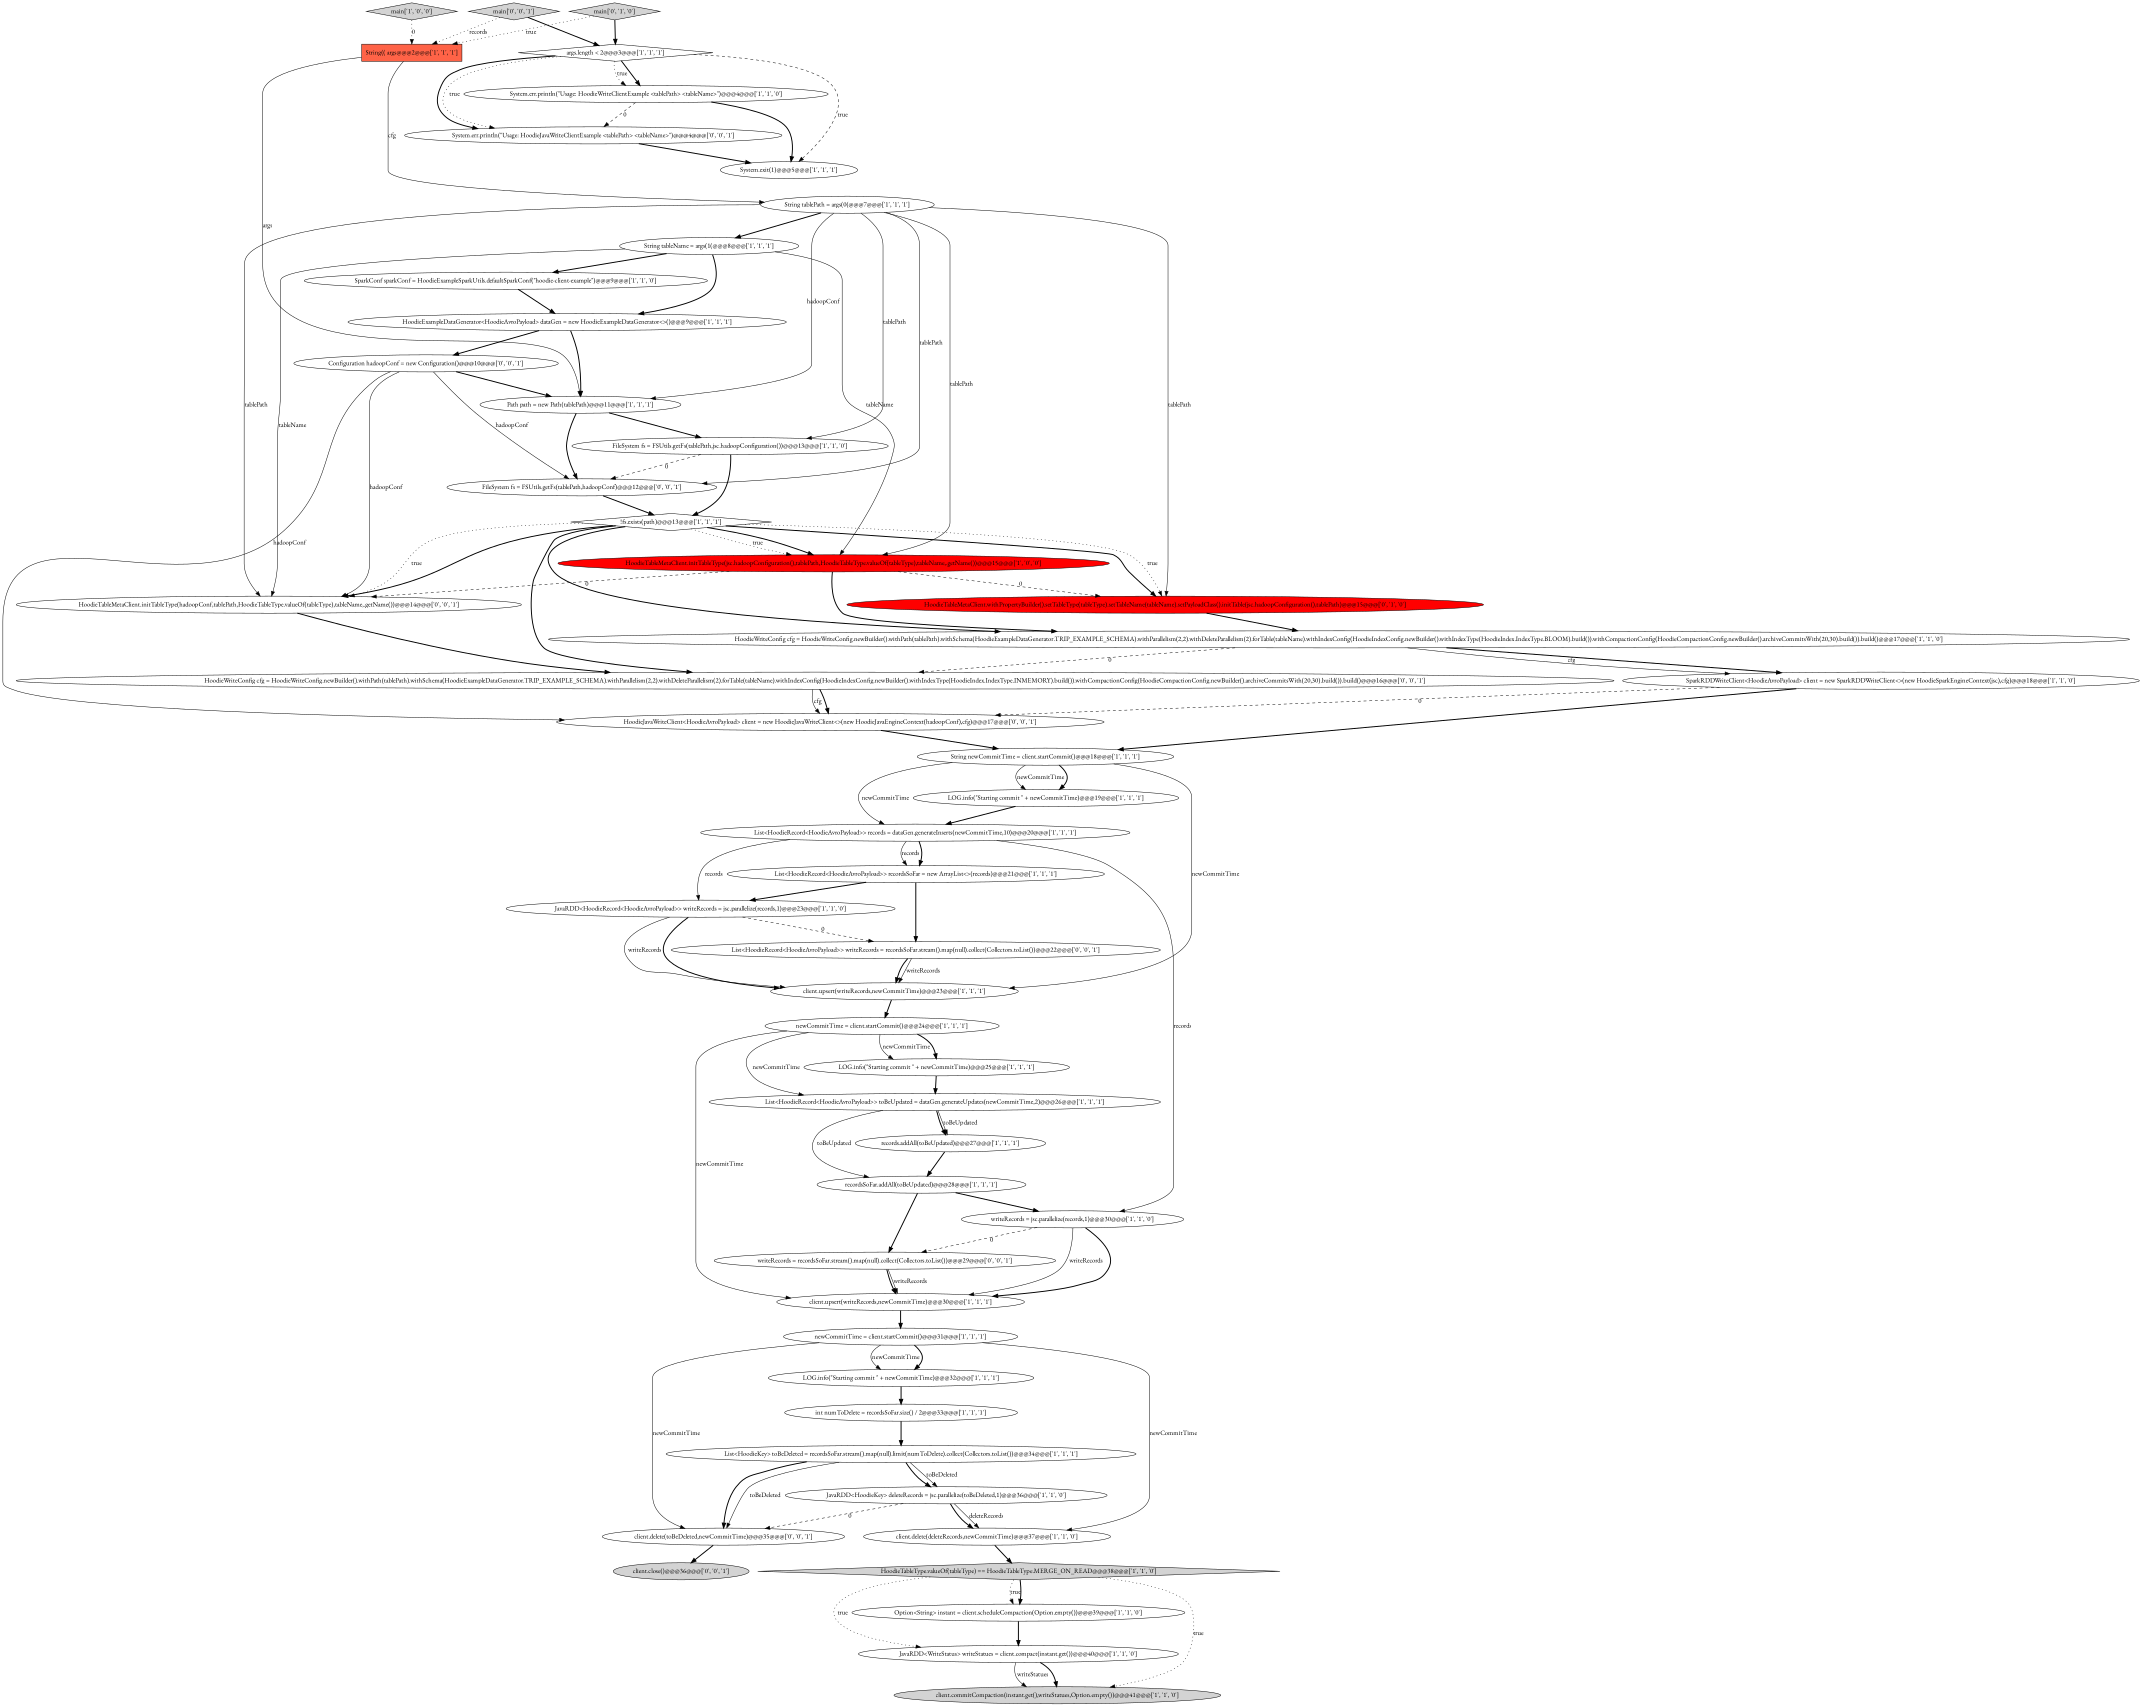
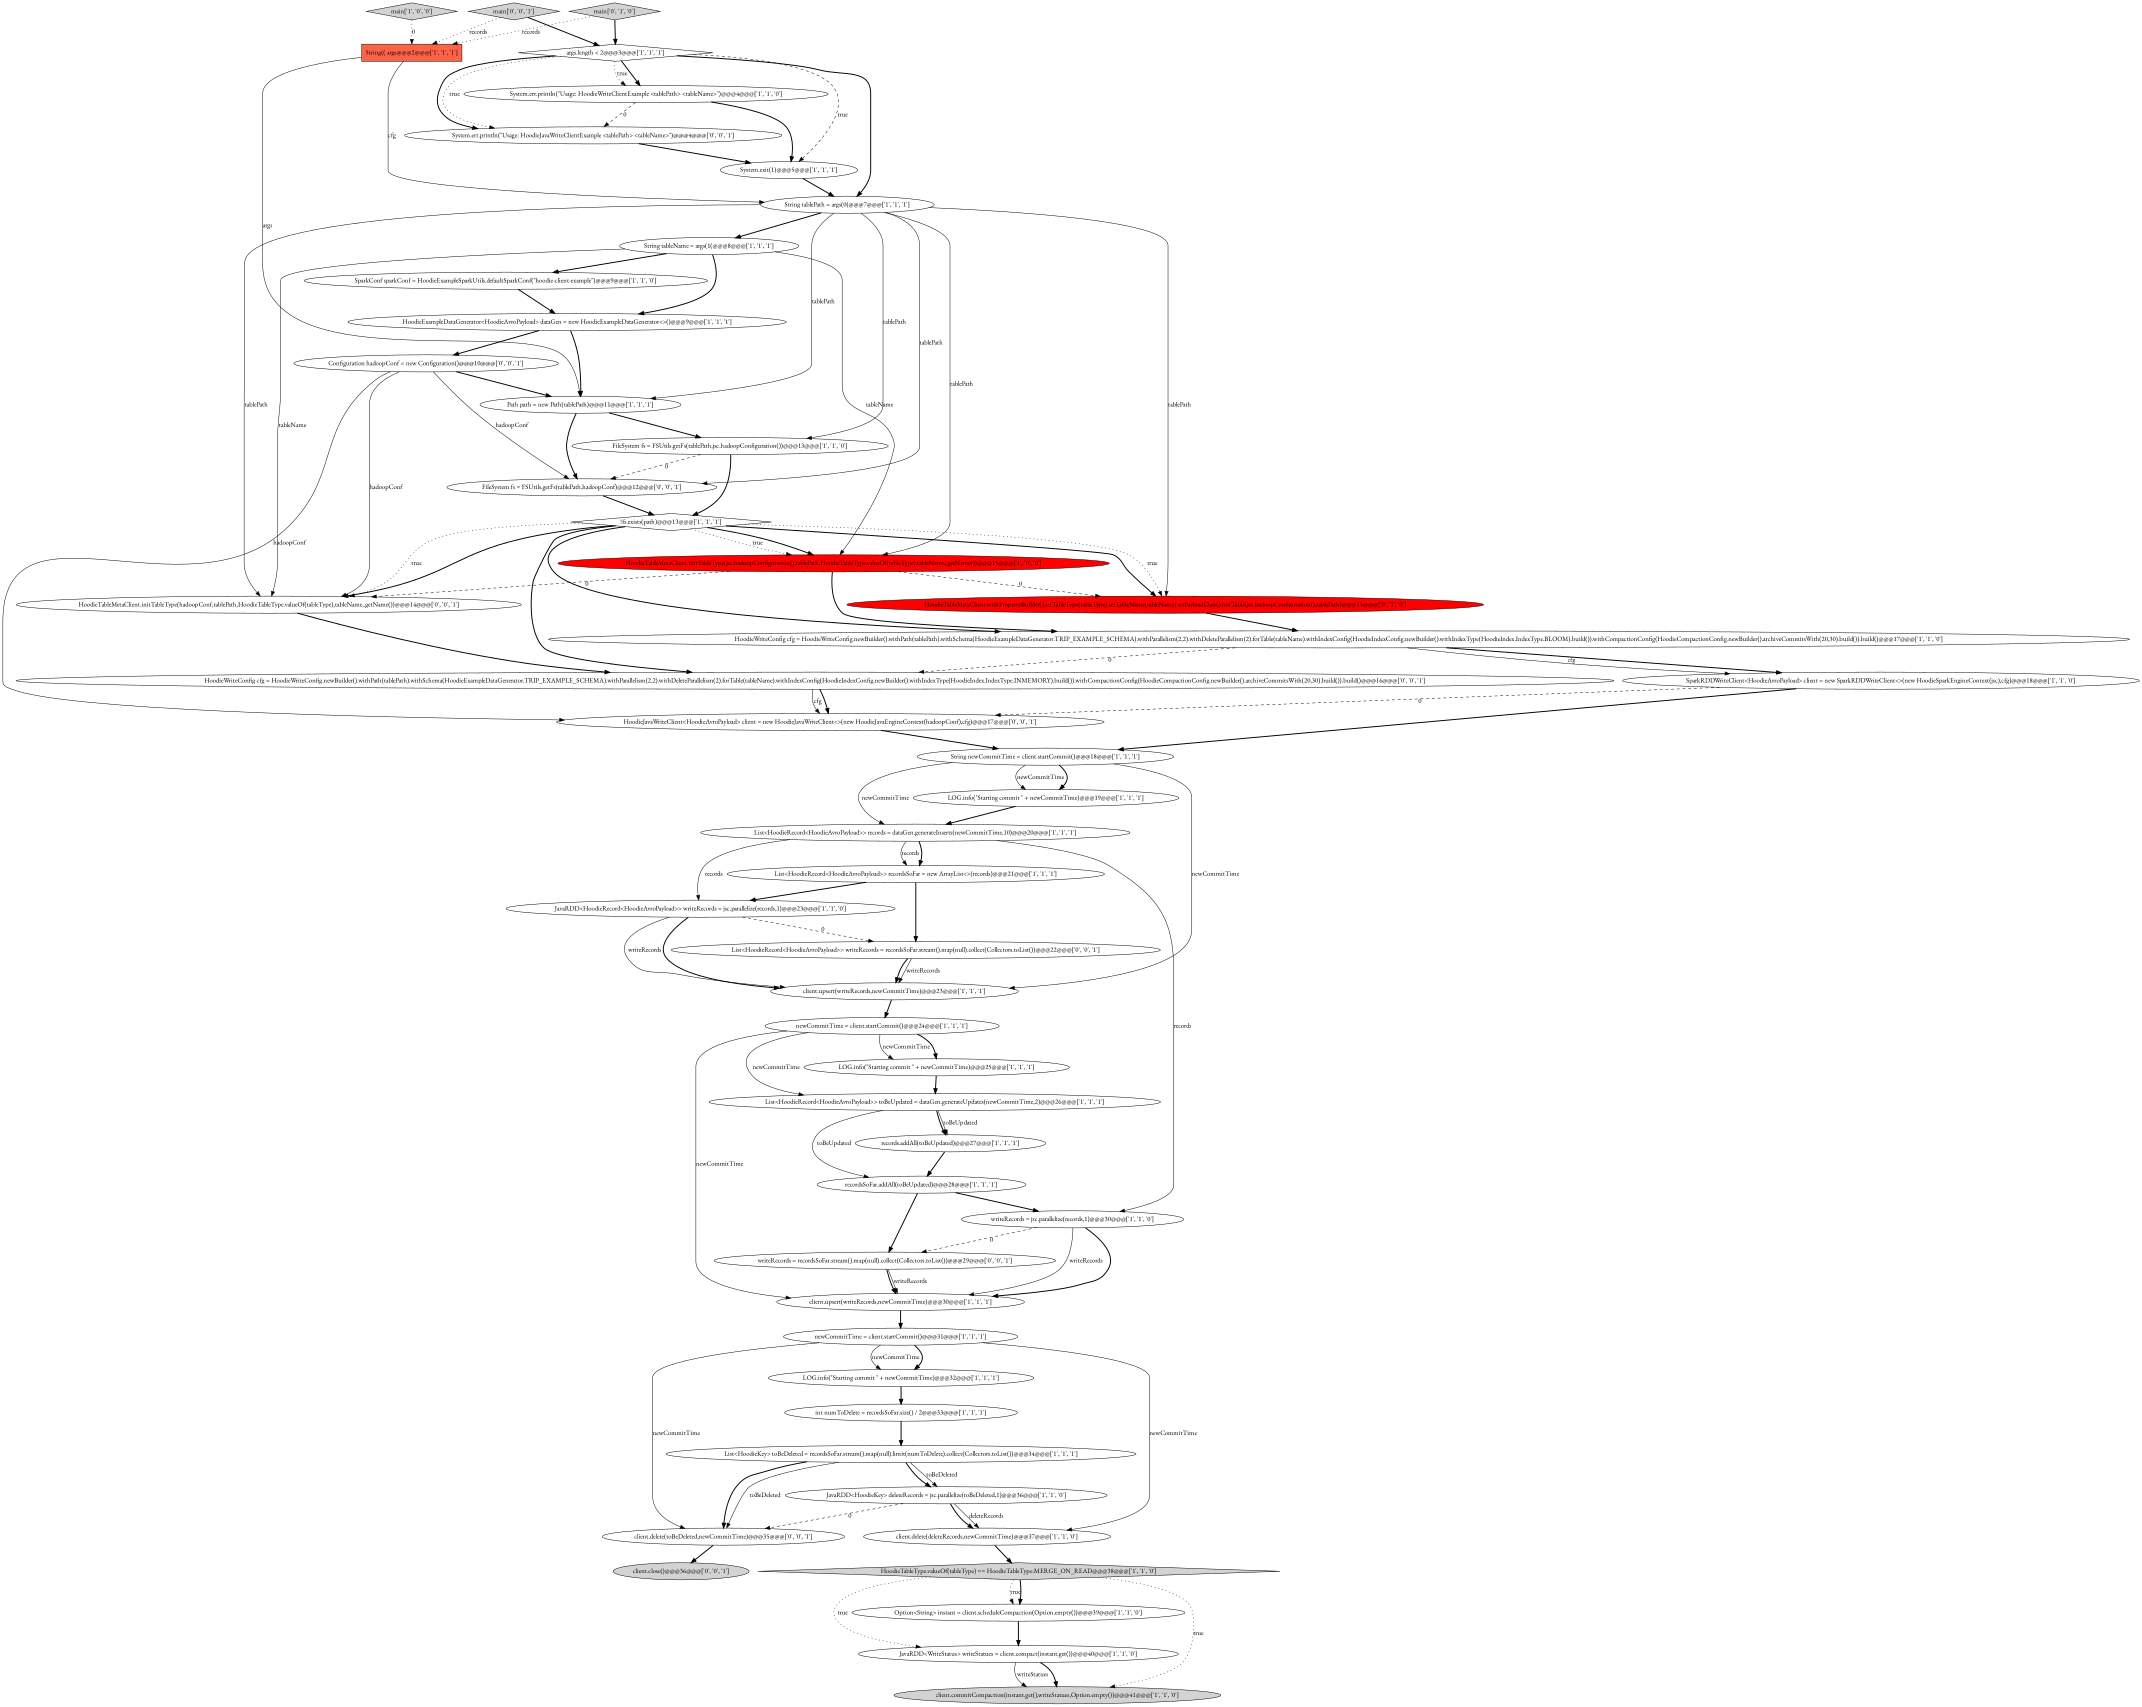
(531, 32) -> (531, 32)
none -> (830, 72)
none -> (816, 186)
(823, 301) -> (823, 301)
